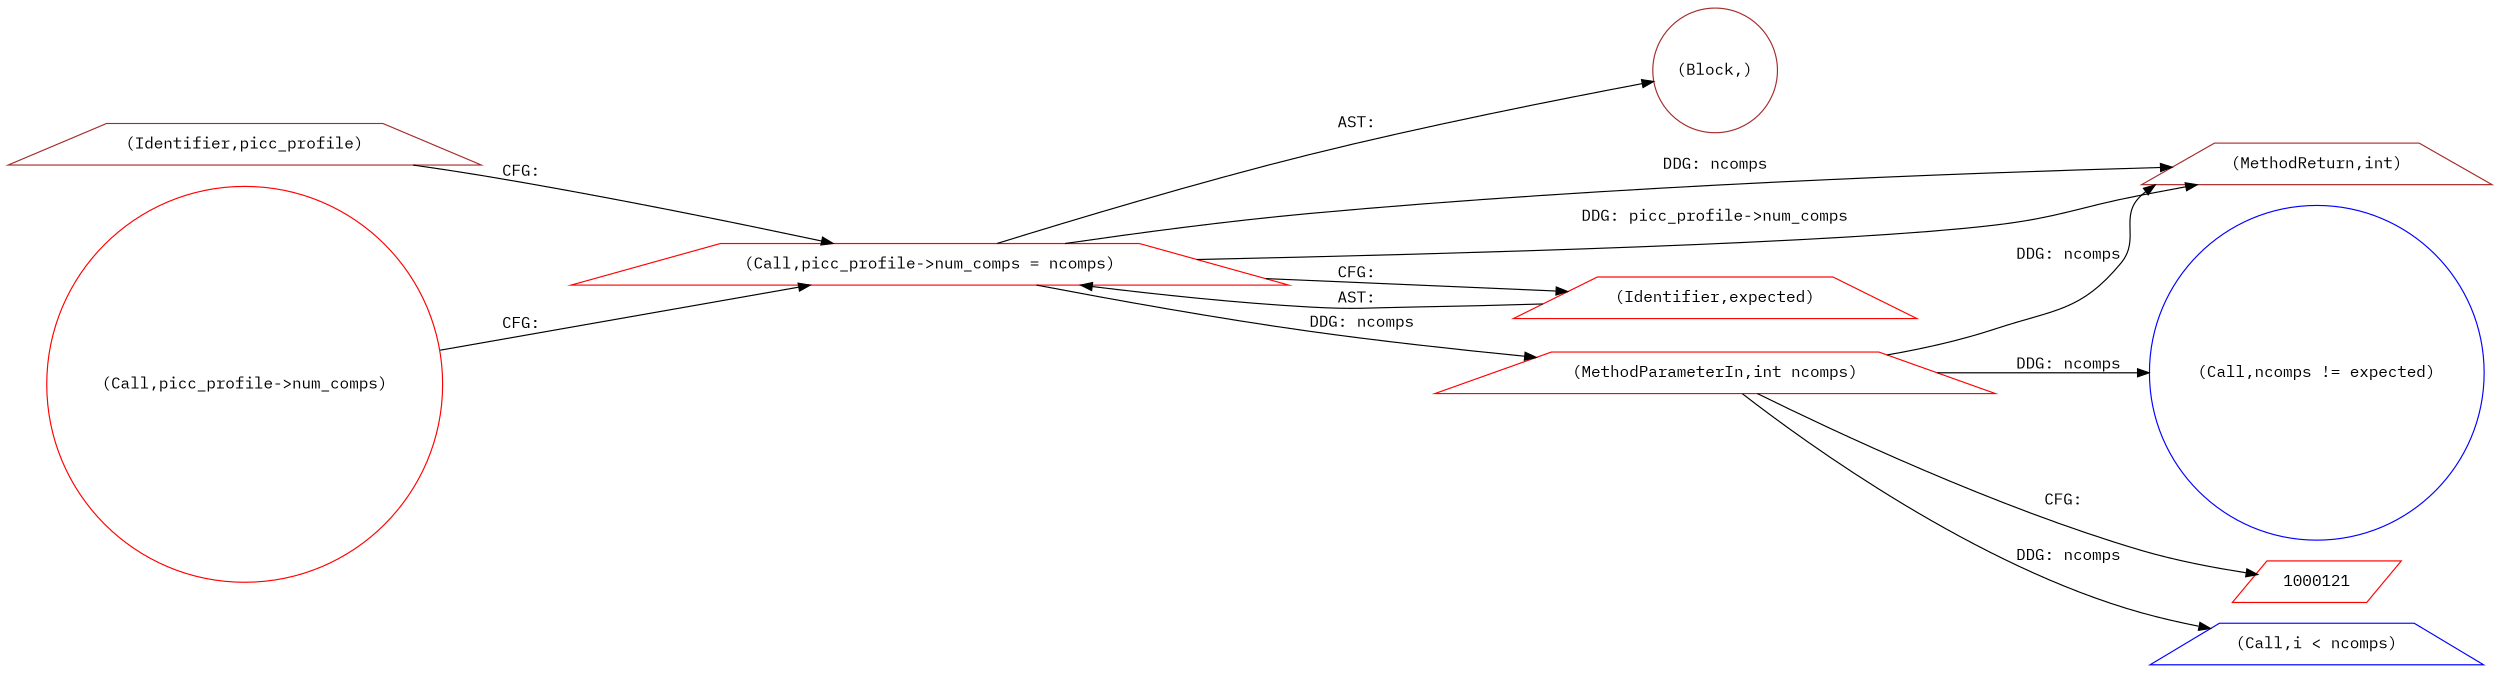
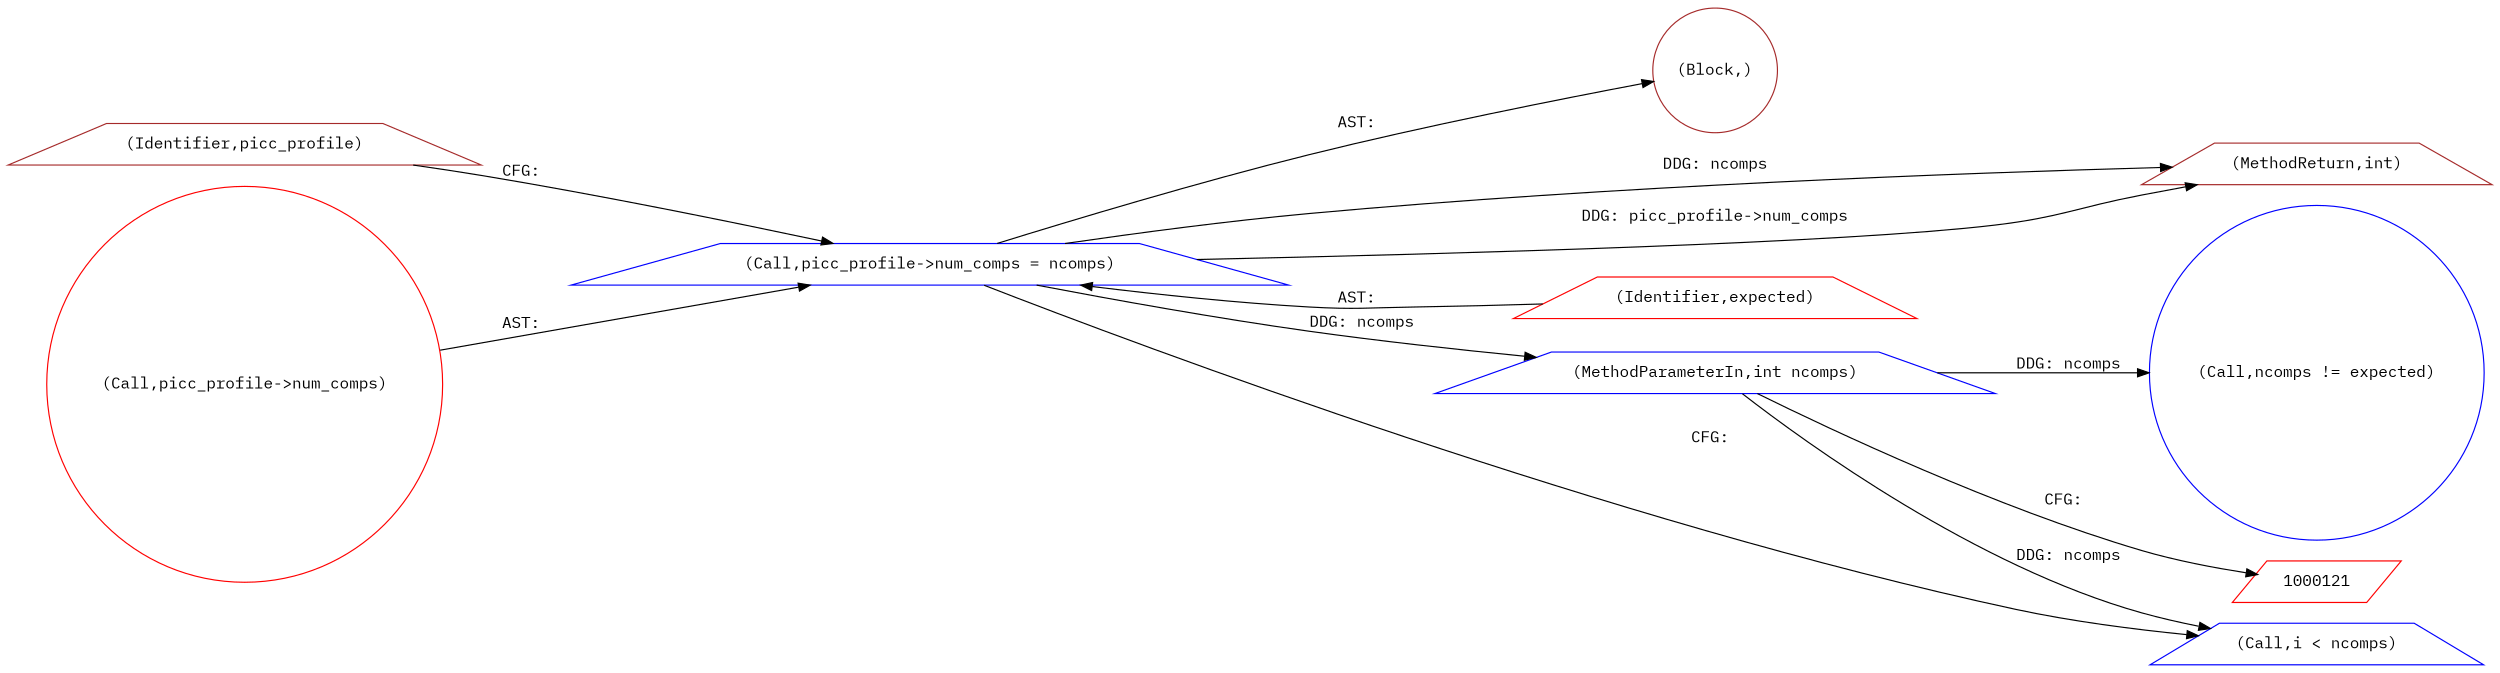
(930, 264) -> (930, 264)
(1411, 285) -> (1577, 492)
(2049, 313) -> none
(526, 324) -> (526, 324)
(1715, 373) -> (1715, 373)
